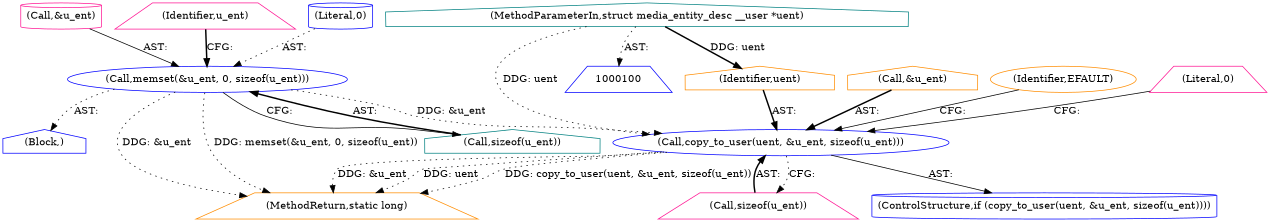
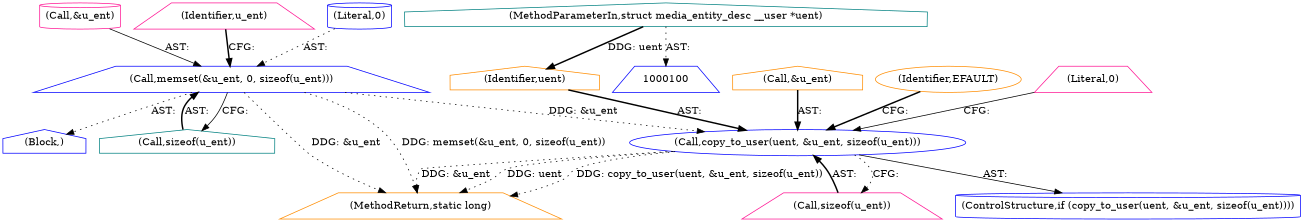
(207, 79) -> (231, 79)
(511, 99) -> none
(930, 109) -> (877, 109)
